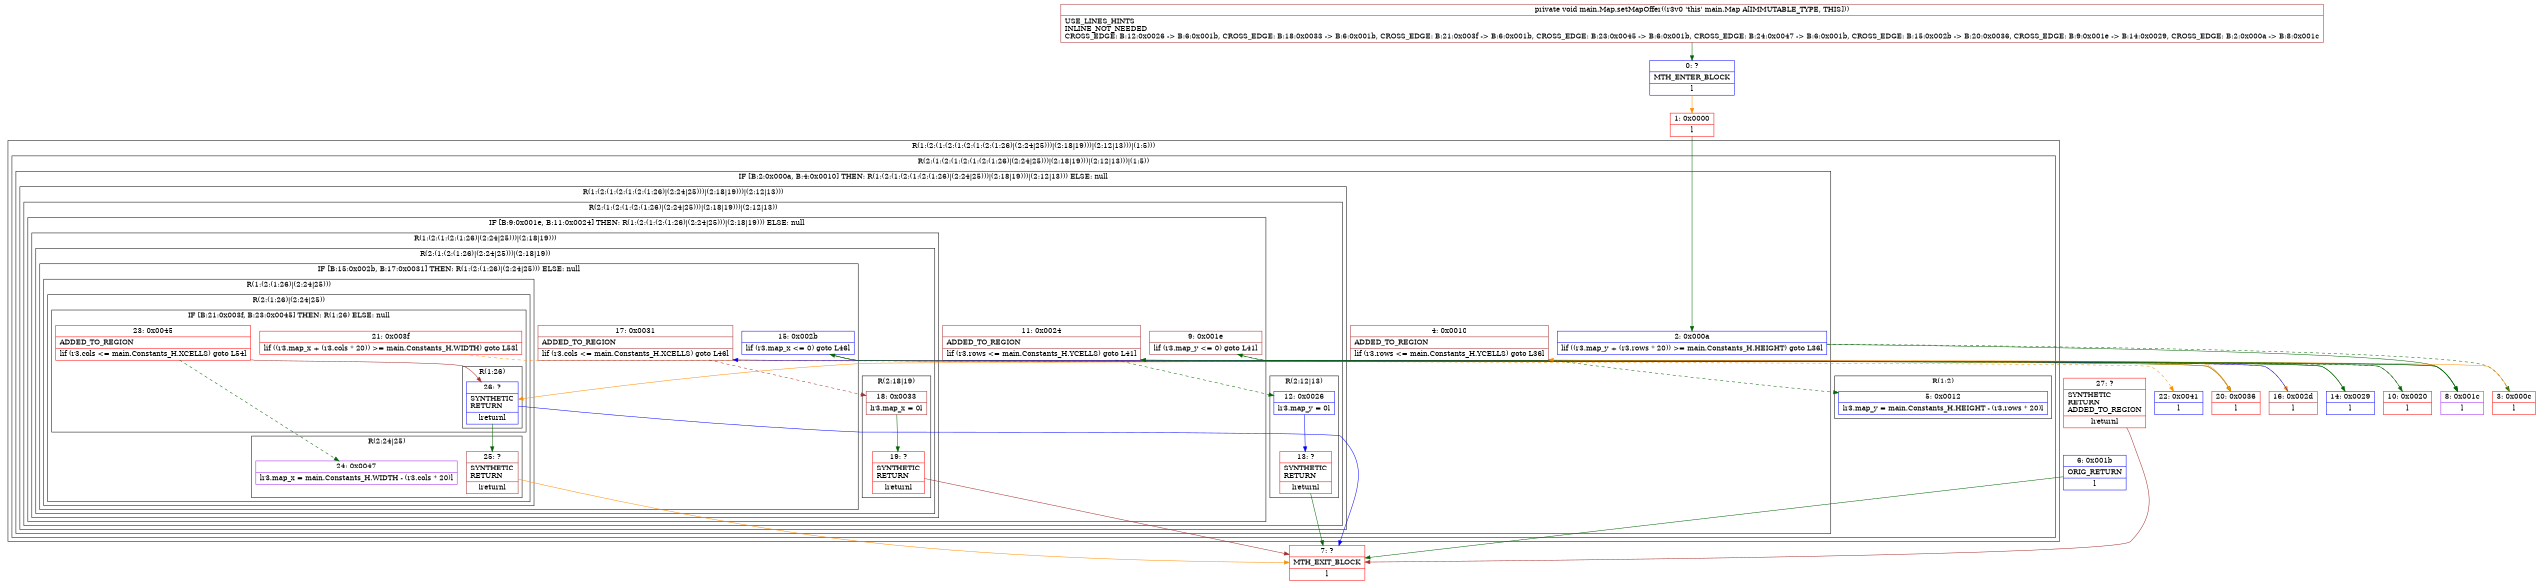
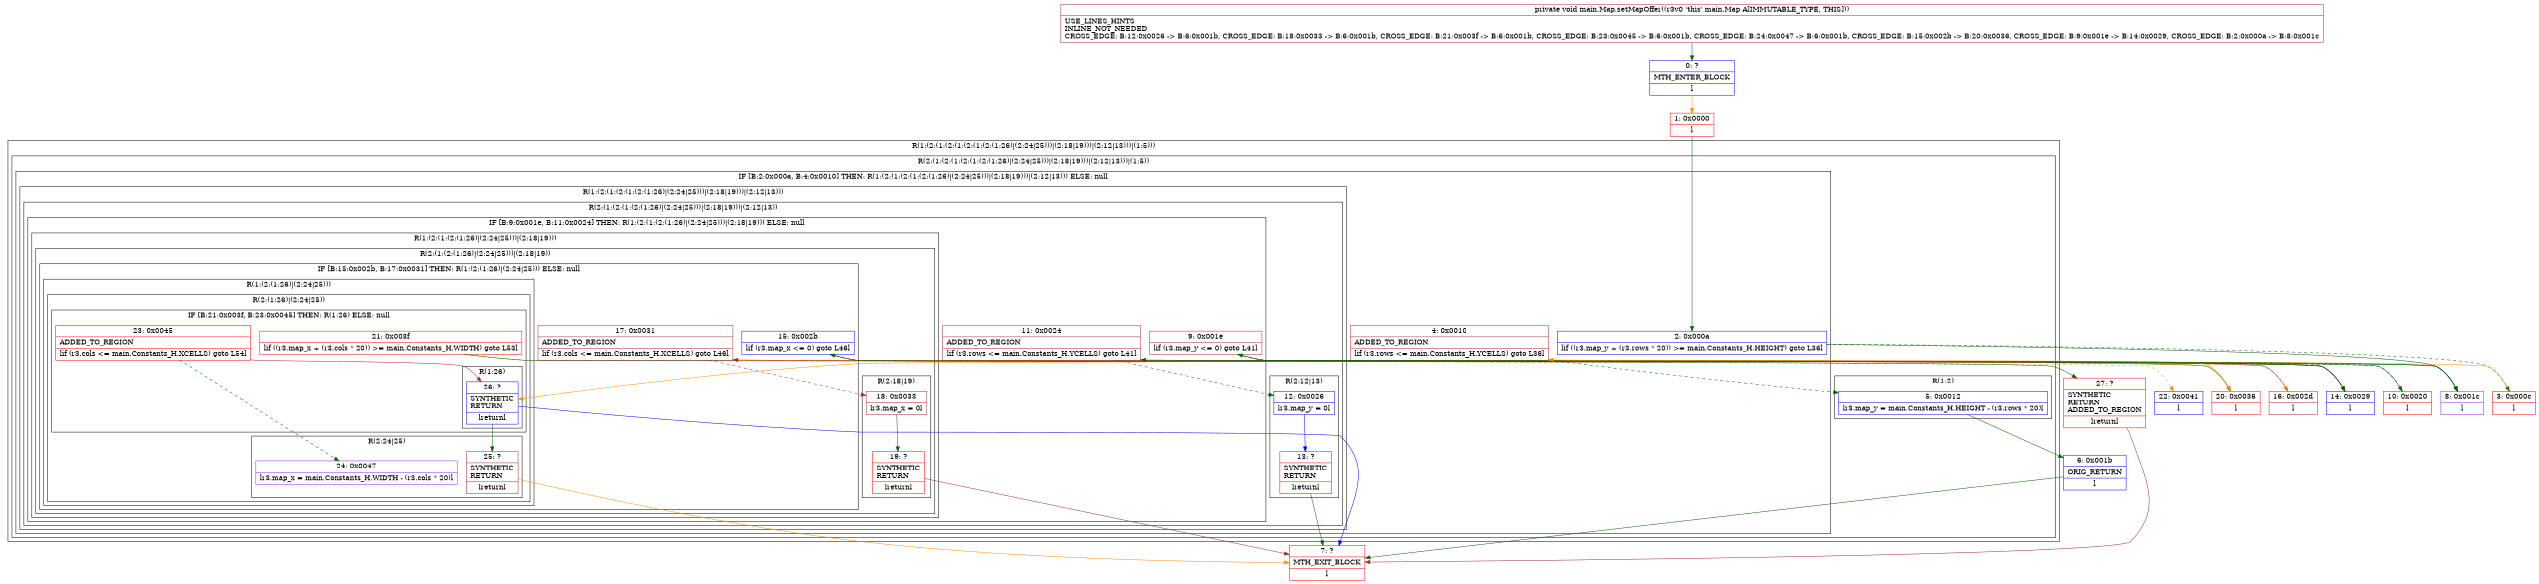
(1519, 360) -> (1519, 360)
none -> (1269, 361)
none -> (1794, 362)
none -> (2013, 435)
